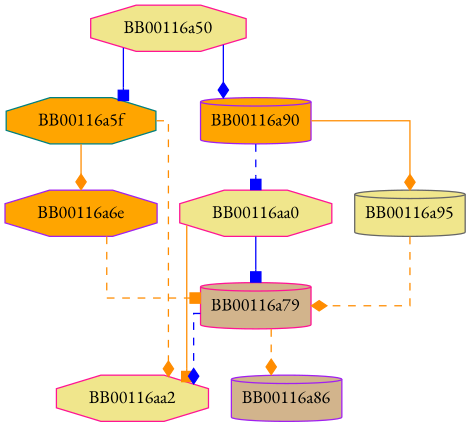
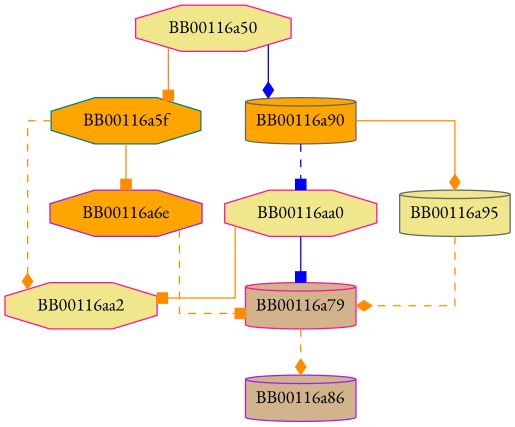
(123, 68) -> (168, 68)
(256, 121) -> (301, 121)
(81, 159) -> (126, 160)
(194, 338) -> none
